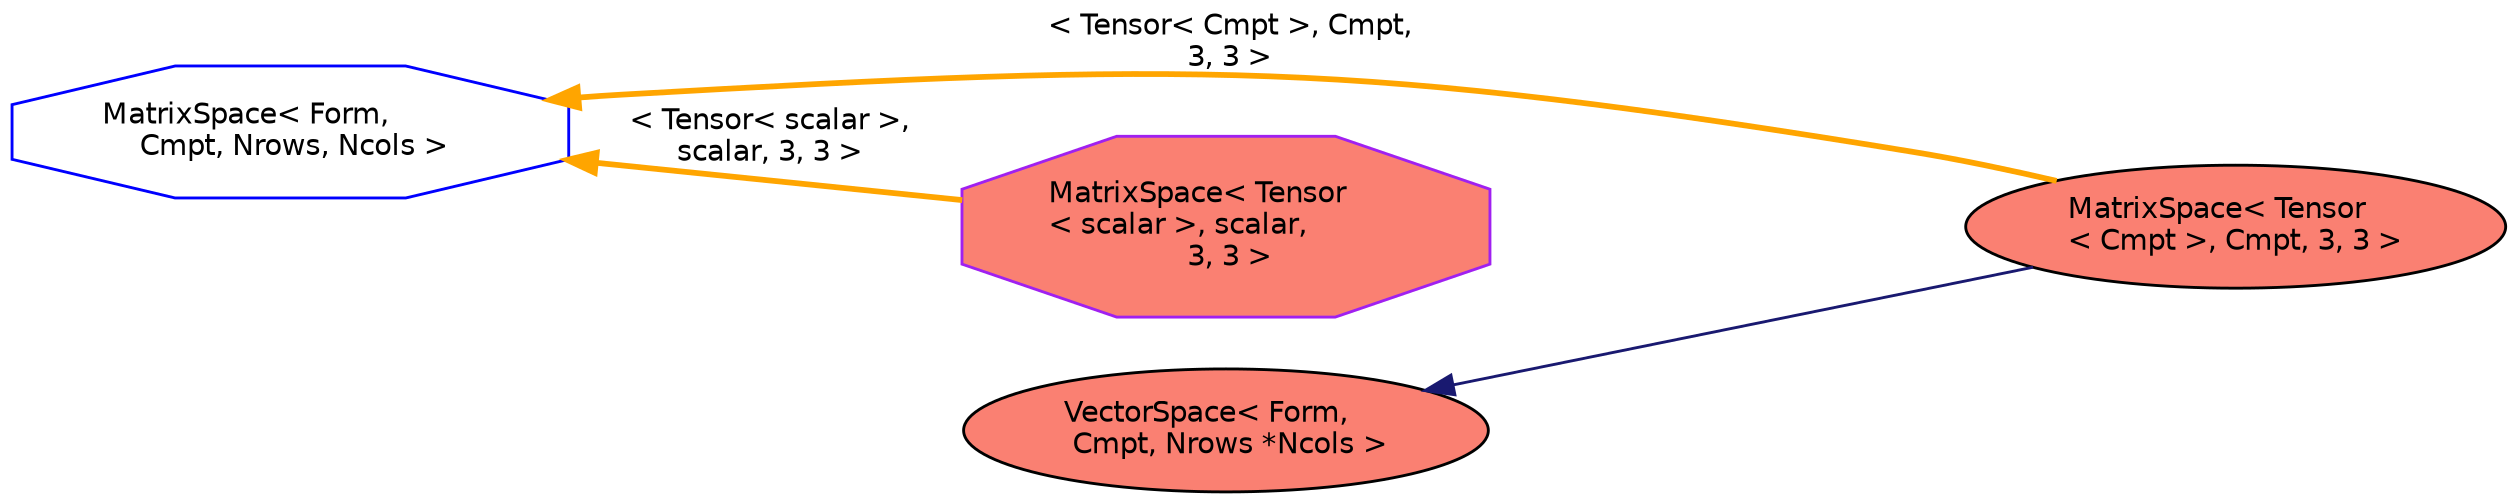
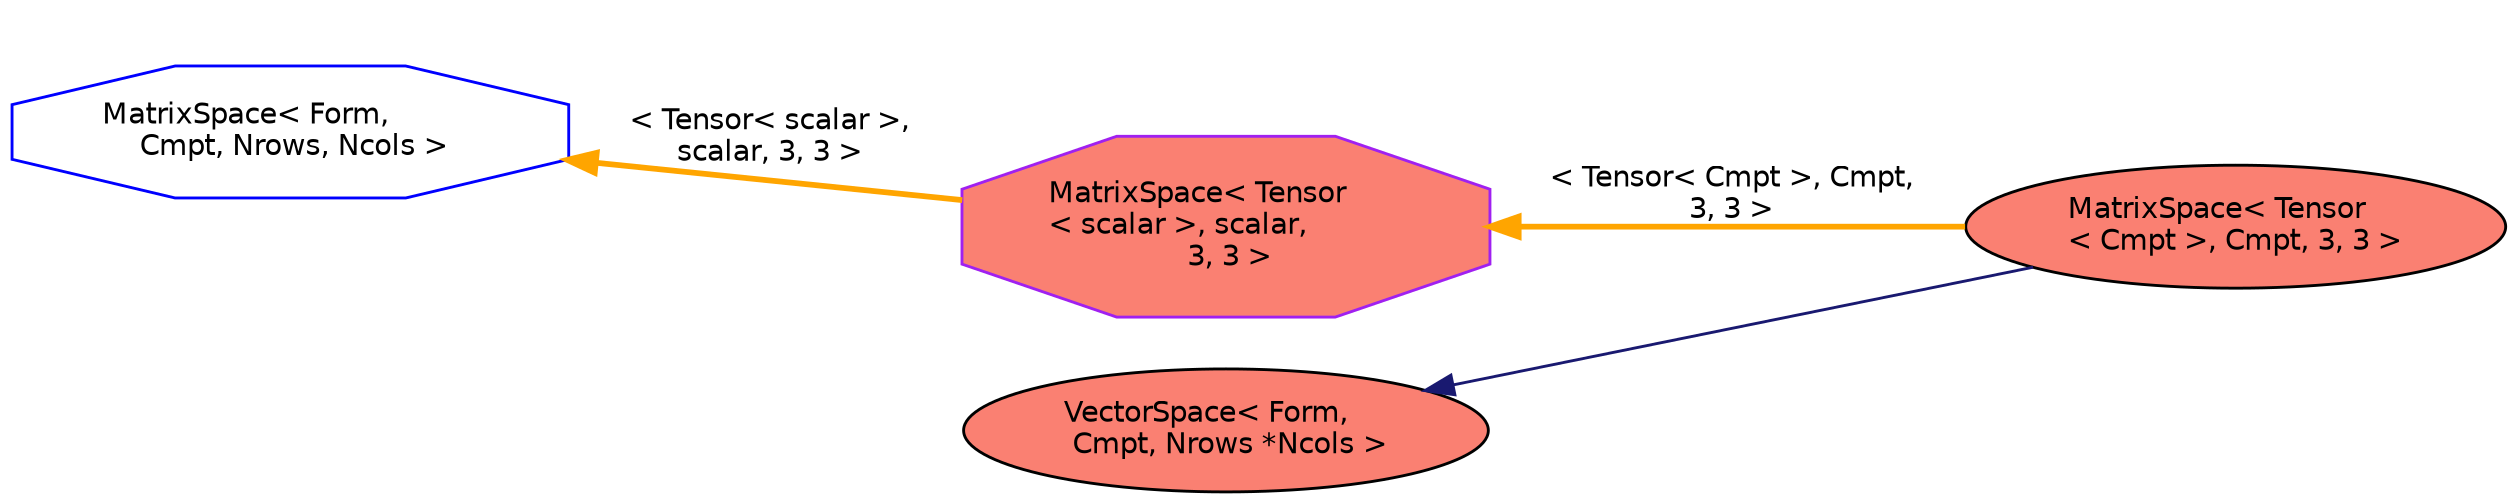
(1321, 79) -> (1742, 227)
